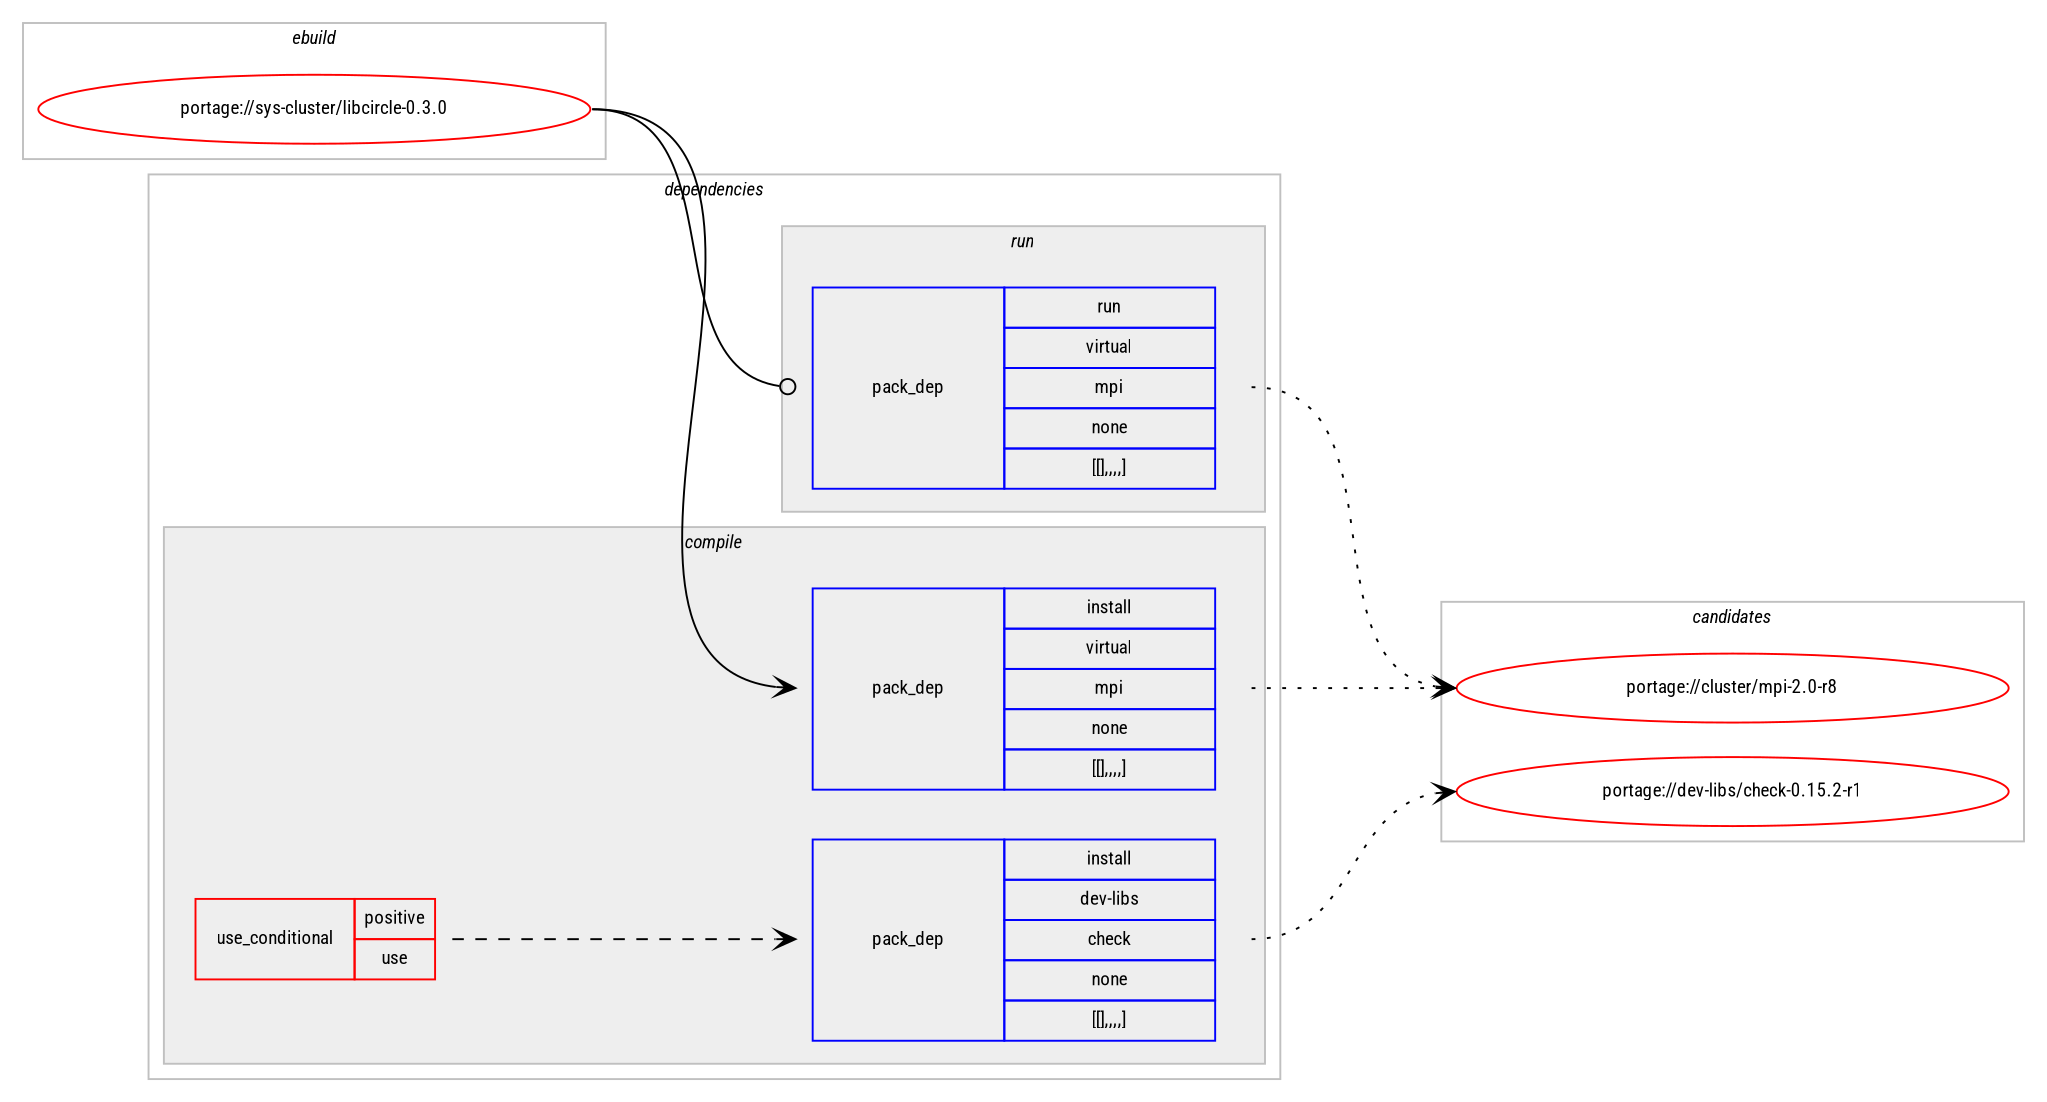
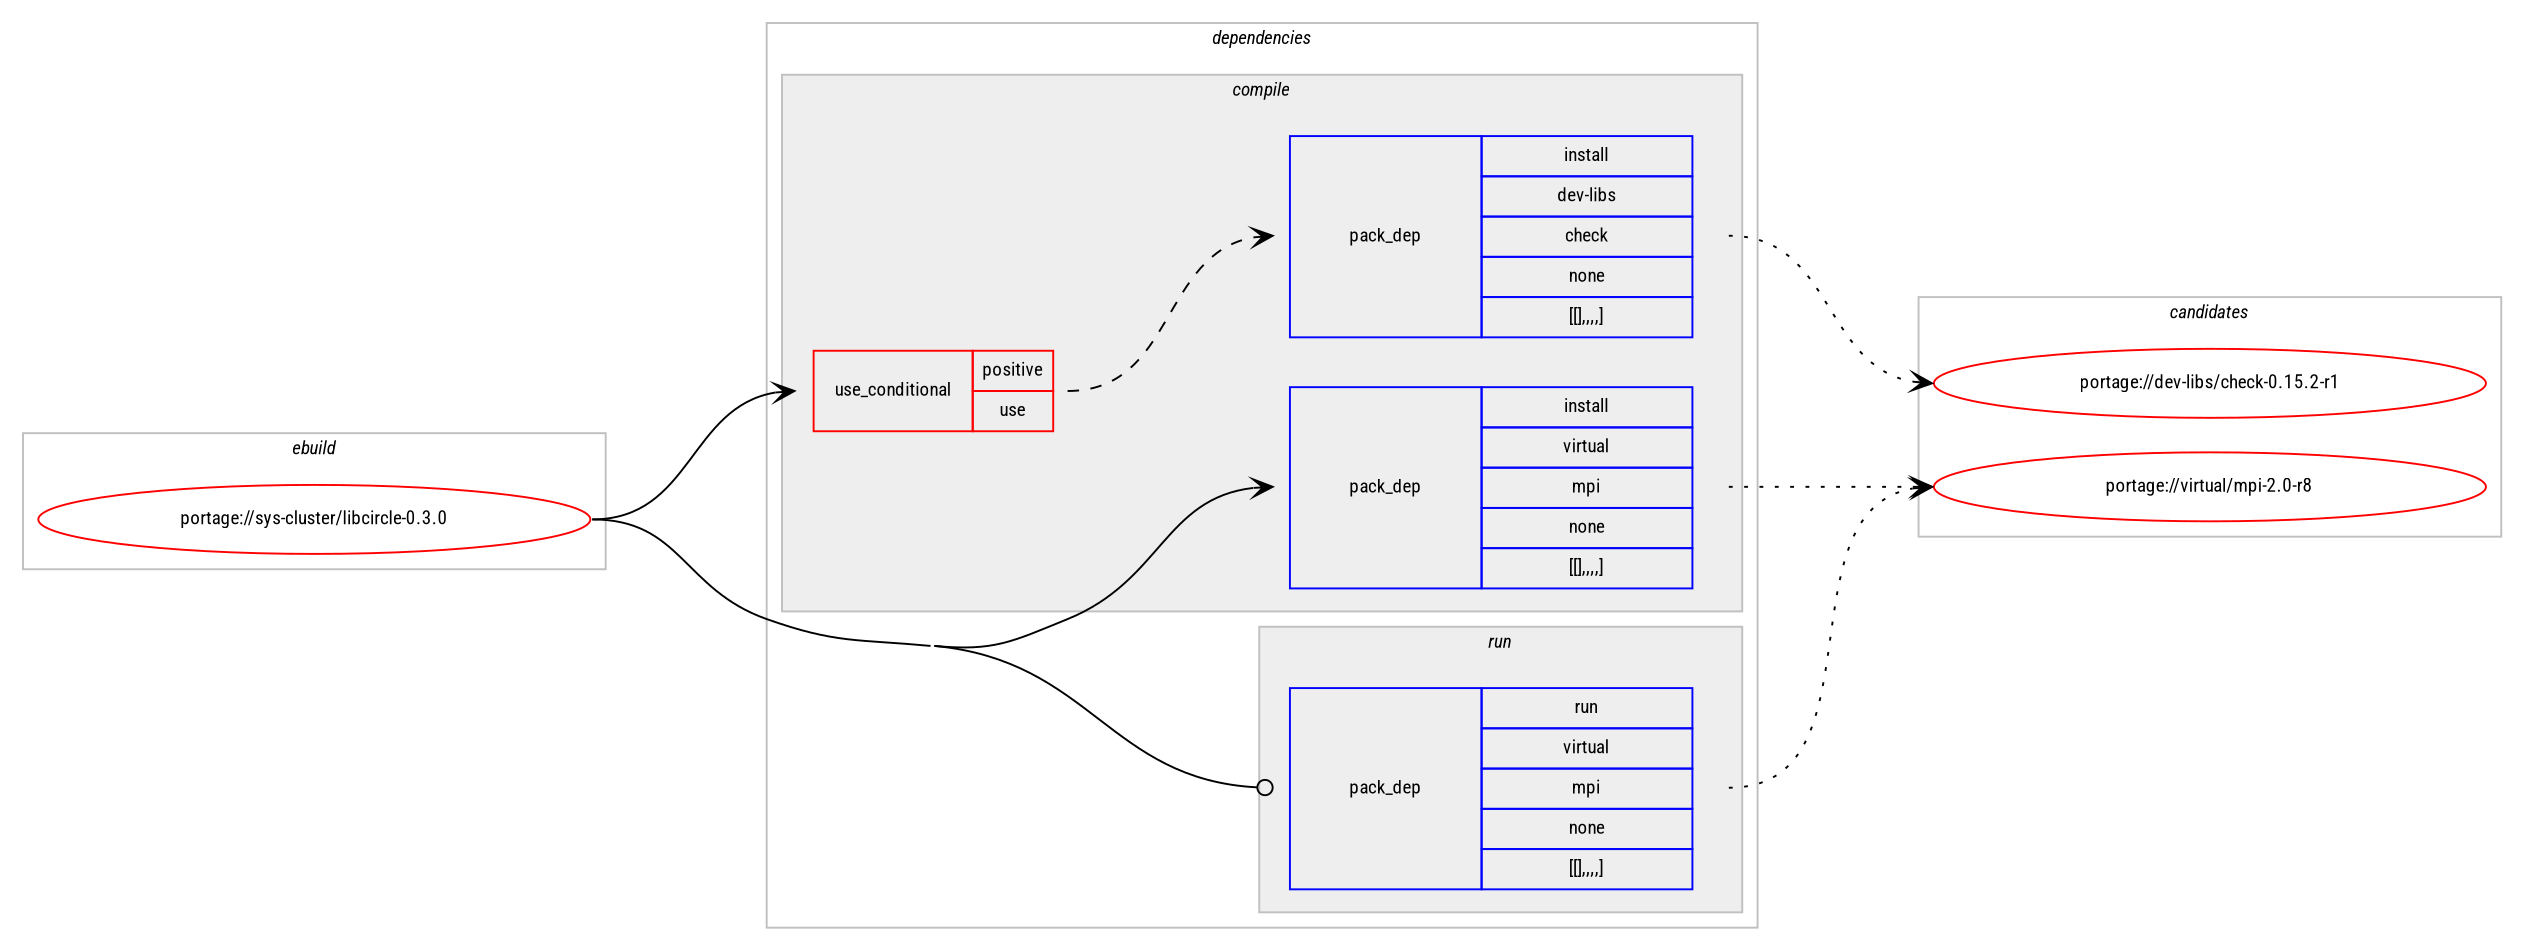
none -> (688, 463)
(1733, 688) -> (2210, 487)
